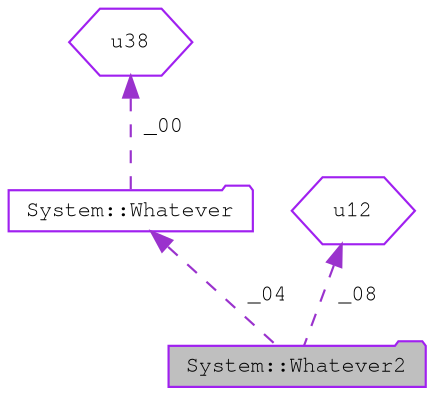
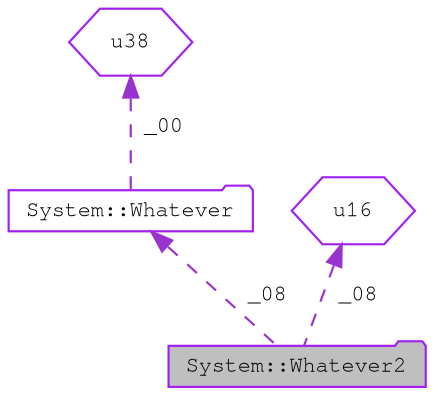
(353, 211) -> (353, 211)
(261, 295) -> (261, 295)
